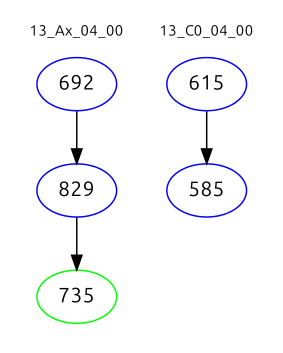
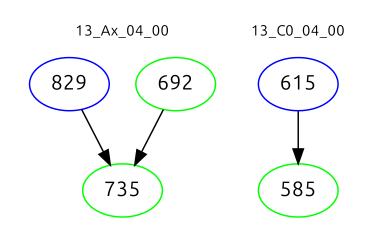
(77, 84) -> (176, 84)
(77, 130) -> (153, 131)
(207, 190) -> (298, 190)
